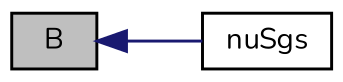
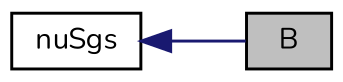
(165, 41) -> (208, 41)
